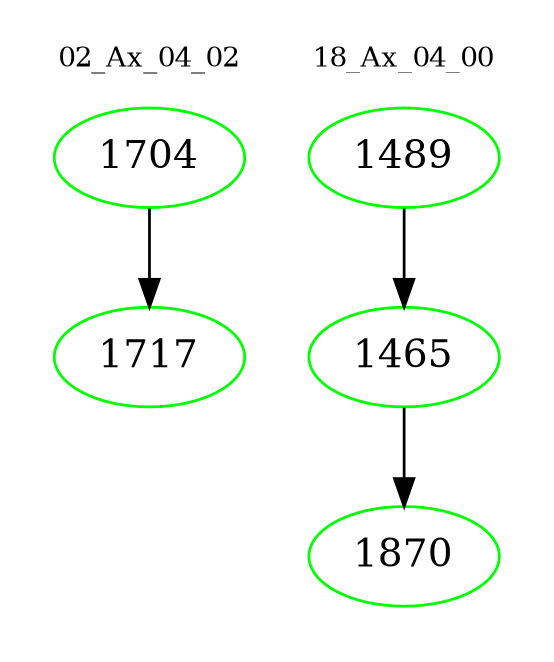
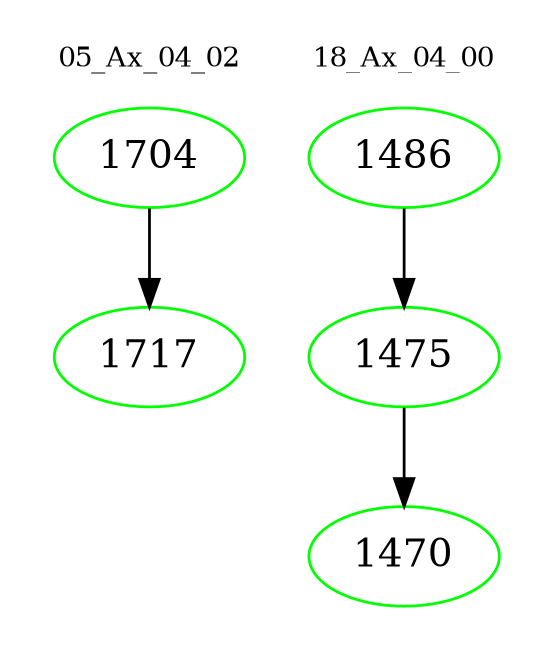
(149, 60) -> (149, 60)
(404, 158) -> (404, 158)
(404, 357) -> (404, 357)
(404, 556) -> (404, 556)
